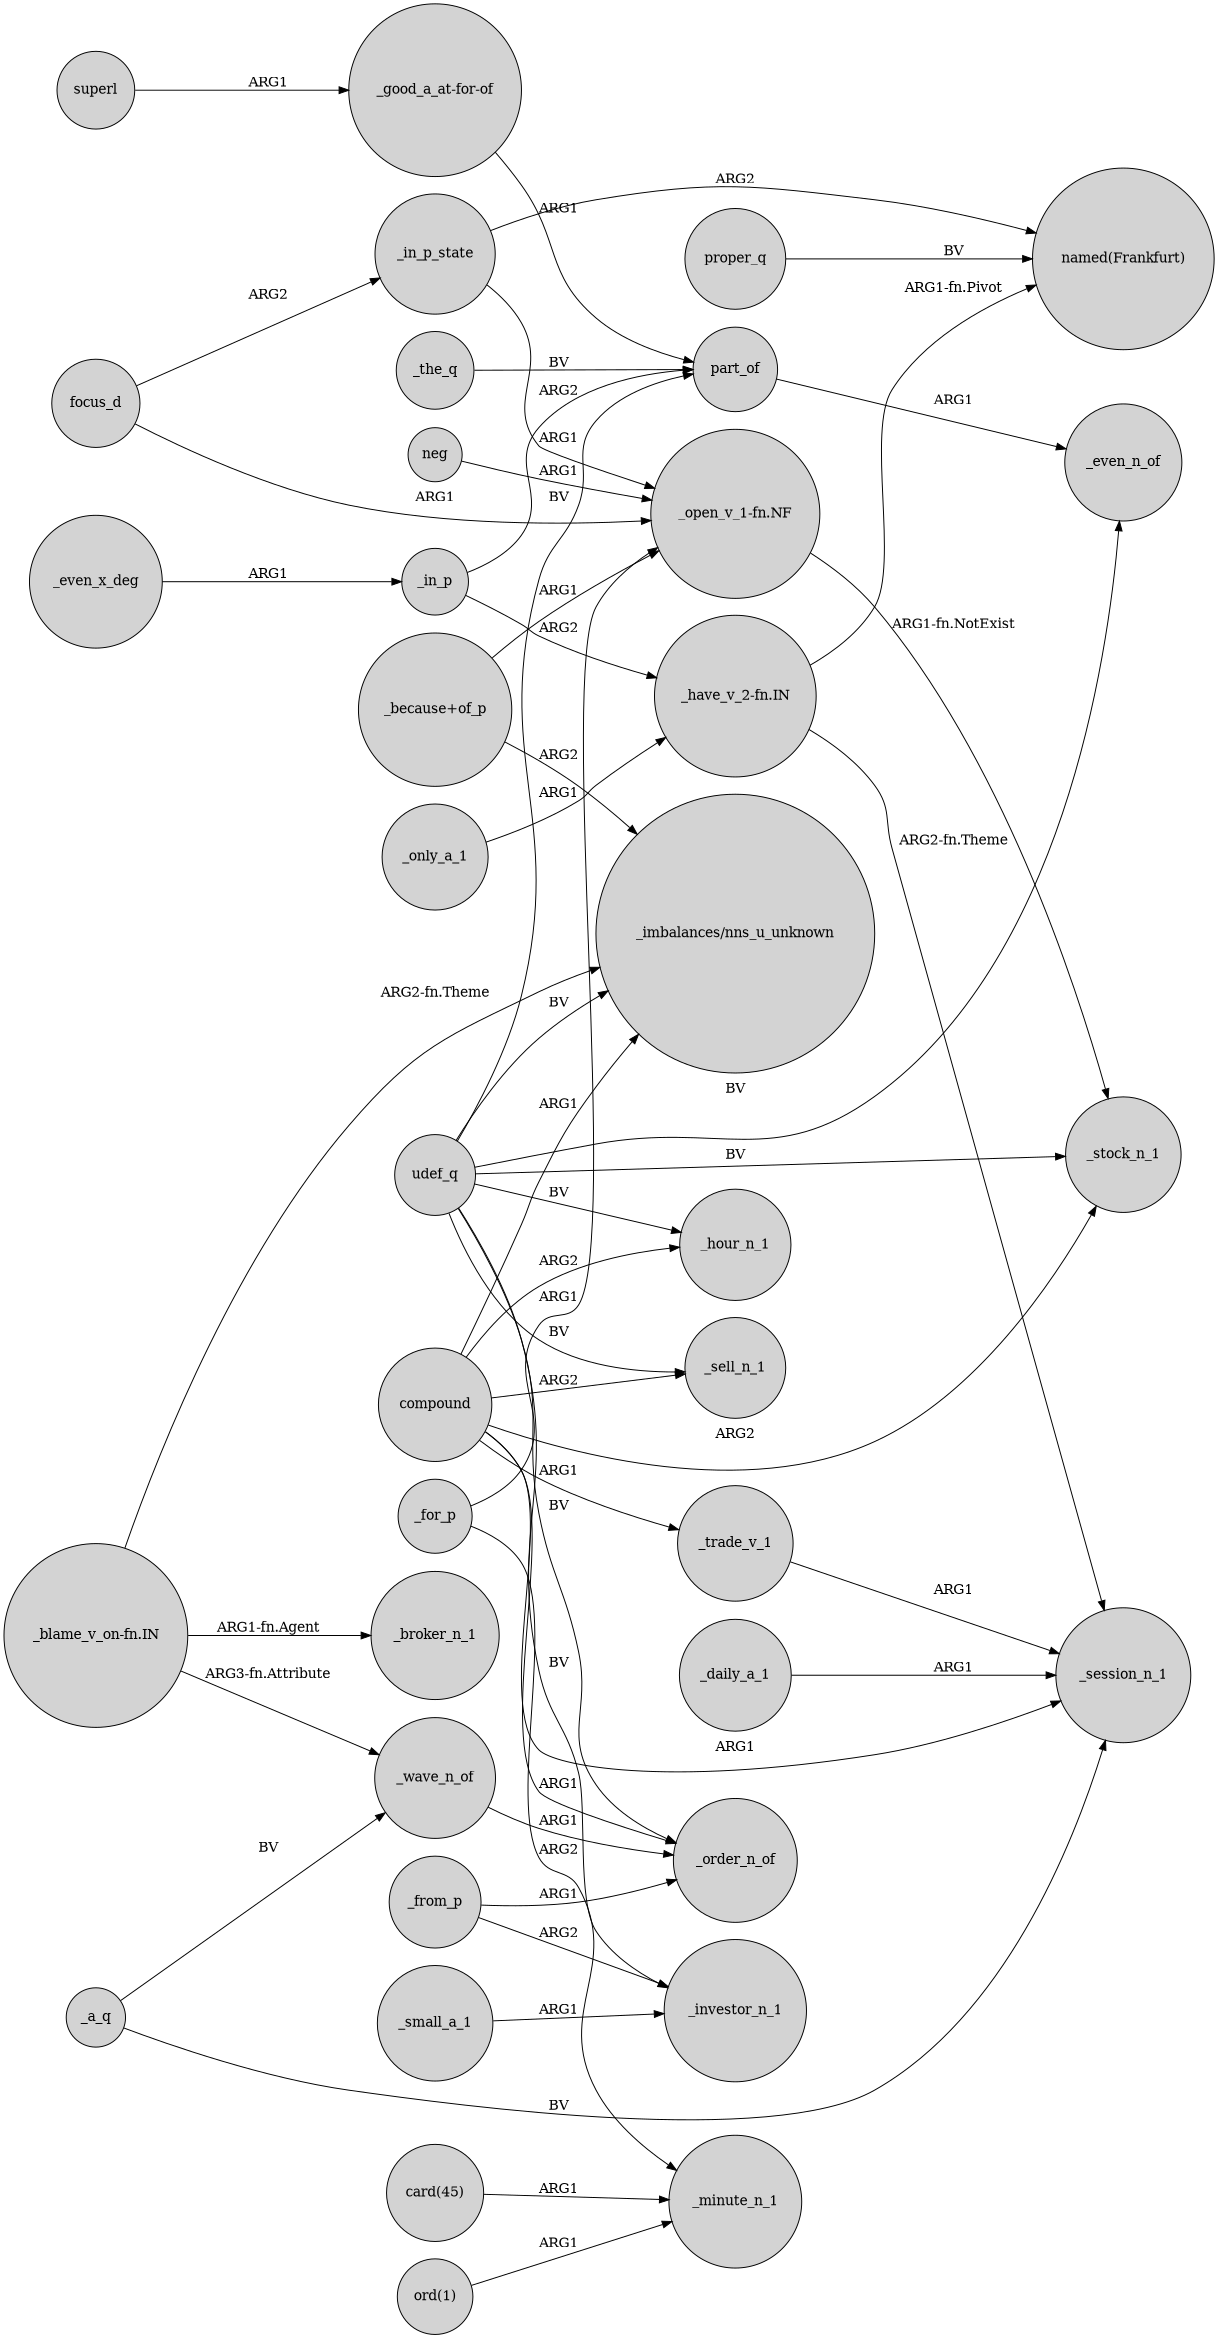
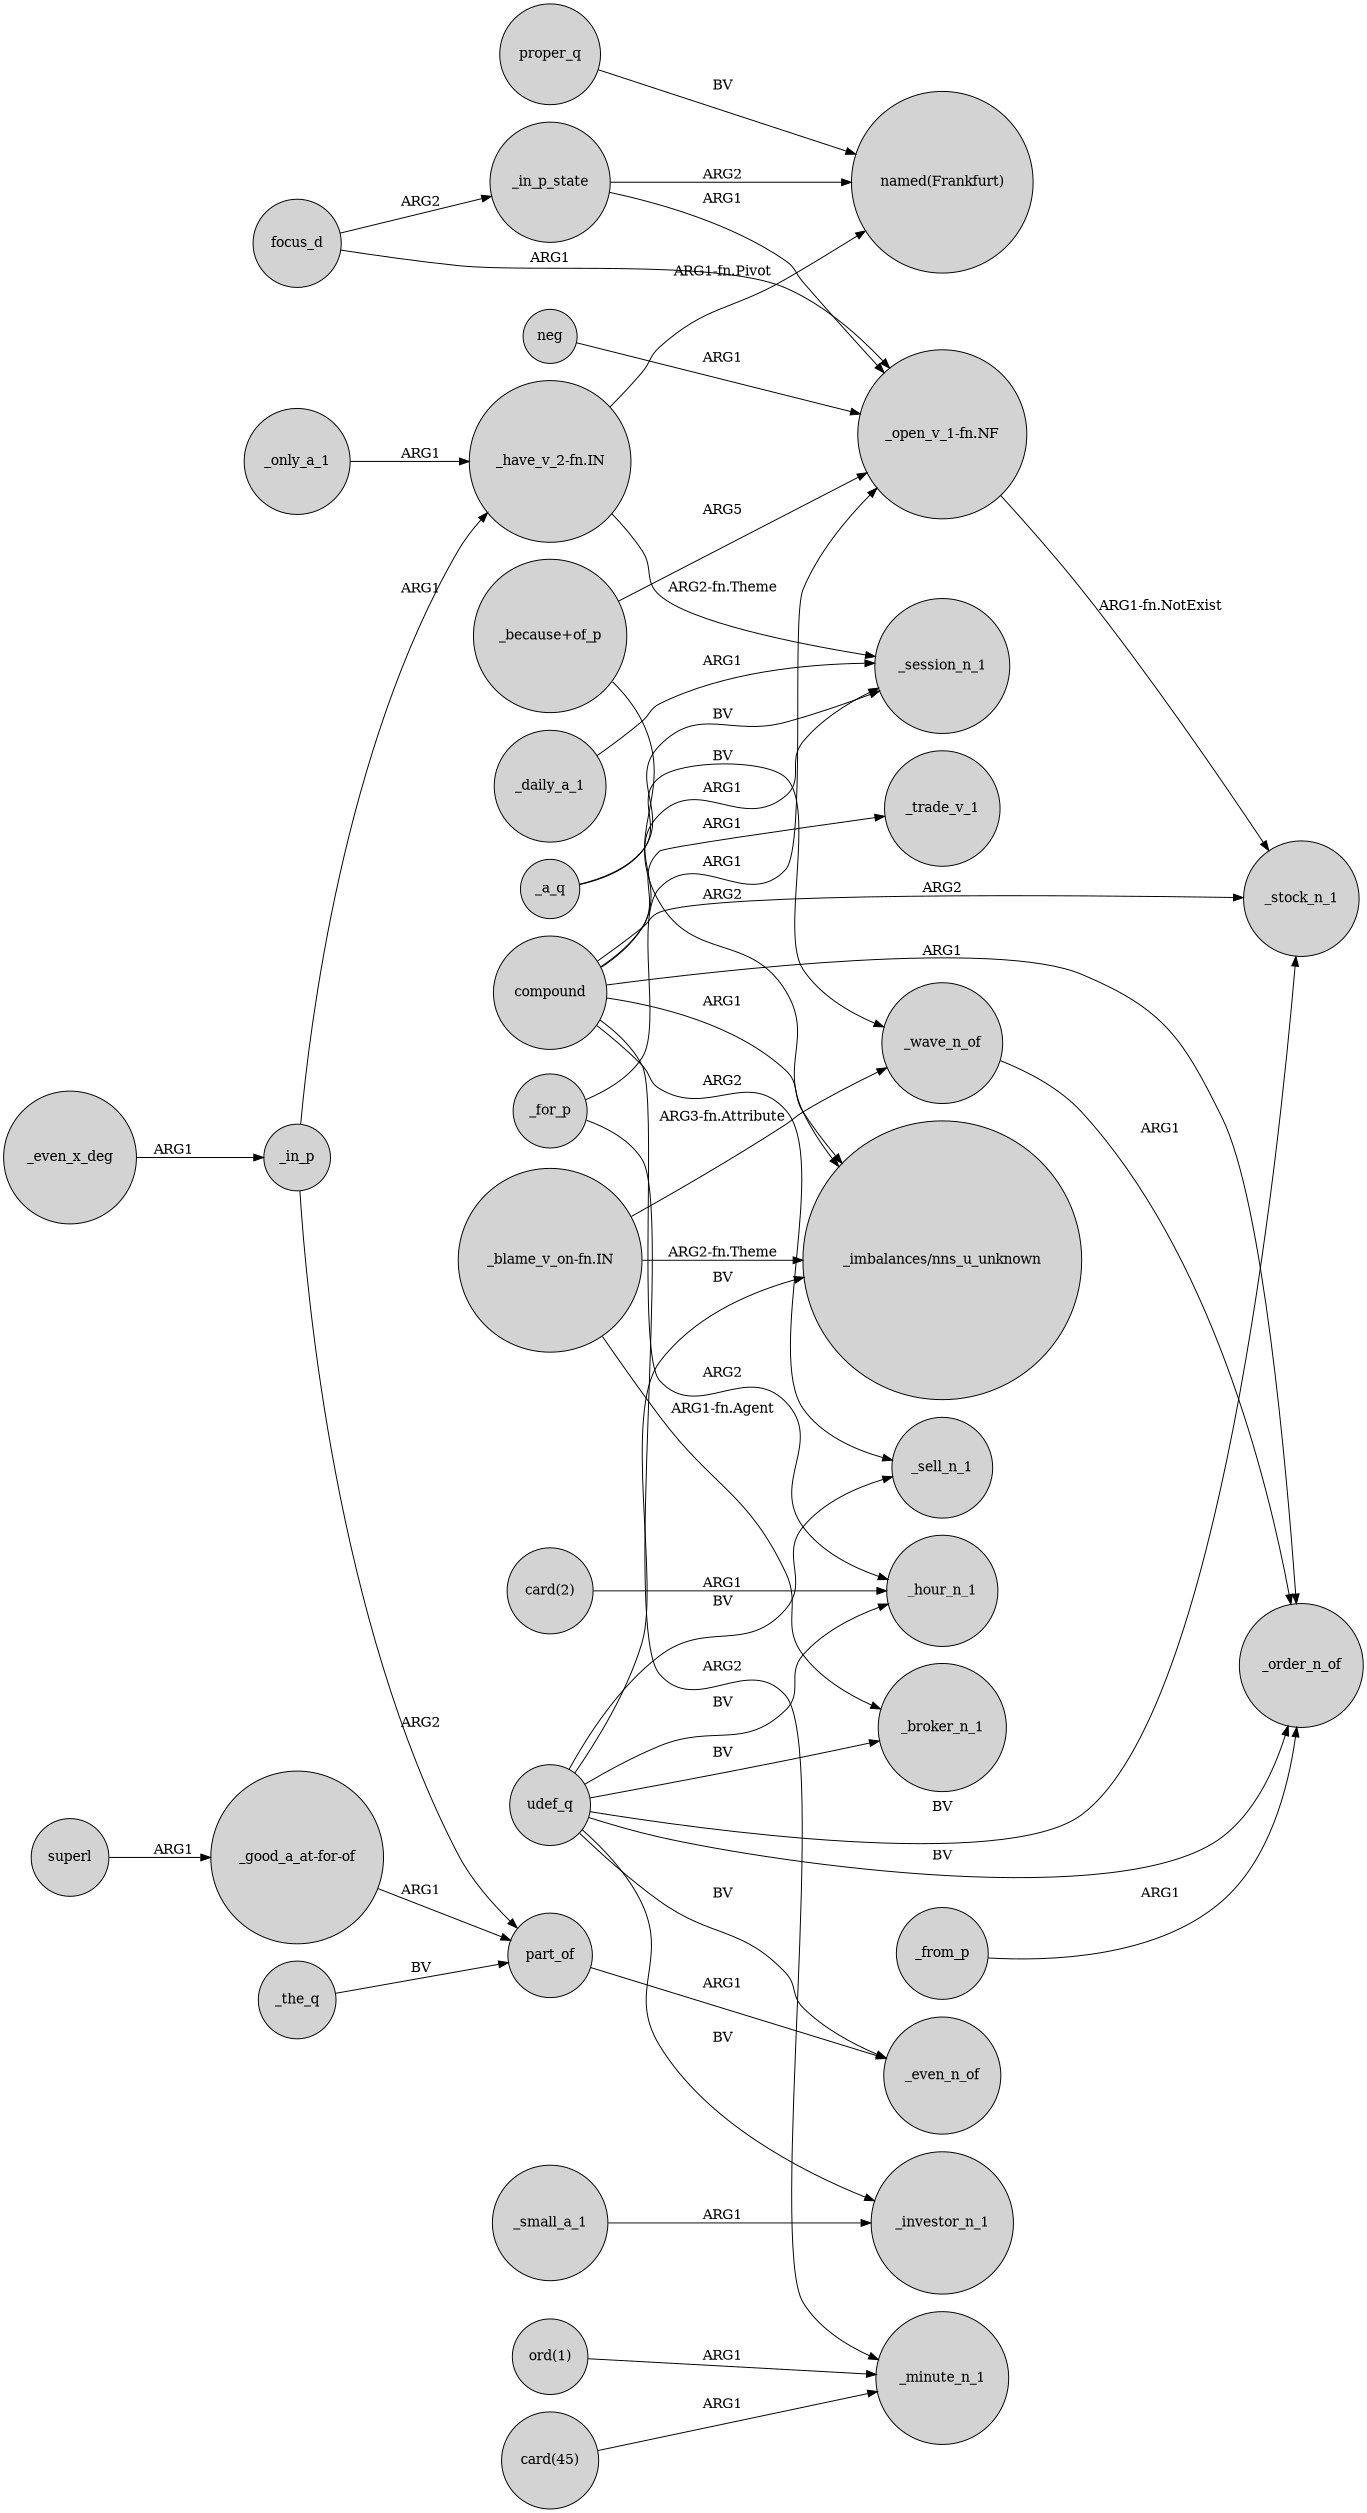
(559, 591) -> (723, 510)
(559, 629) -> (421, 589)
(523, 731) -> (730, 1771)
none -> (550, 1591)
(920, 1606) -> none
(569, 1950) -> none
